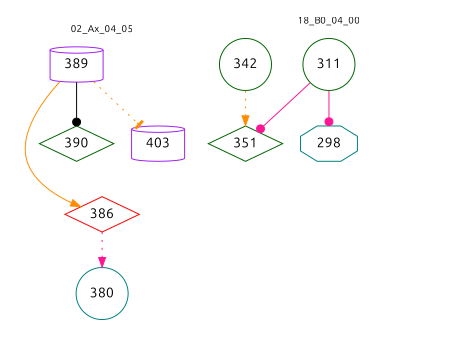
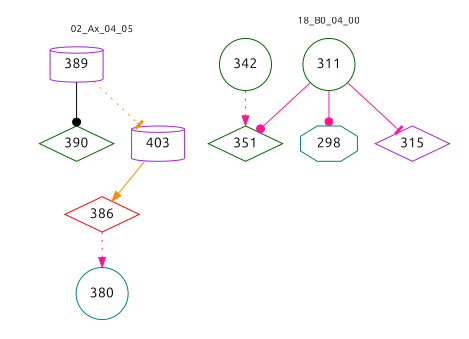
(245, 103) -> (245, 103)
none -> (412, 144)
(25, 148) -> (131, 177)
